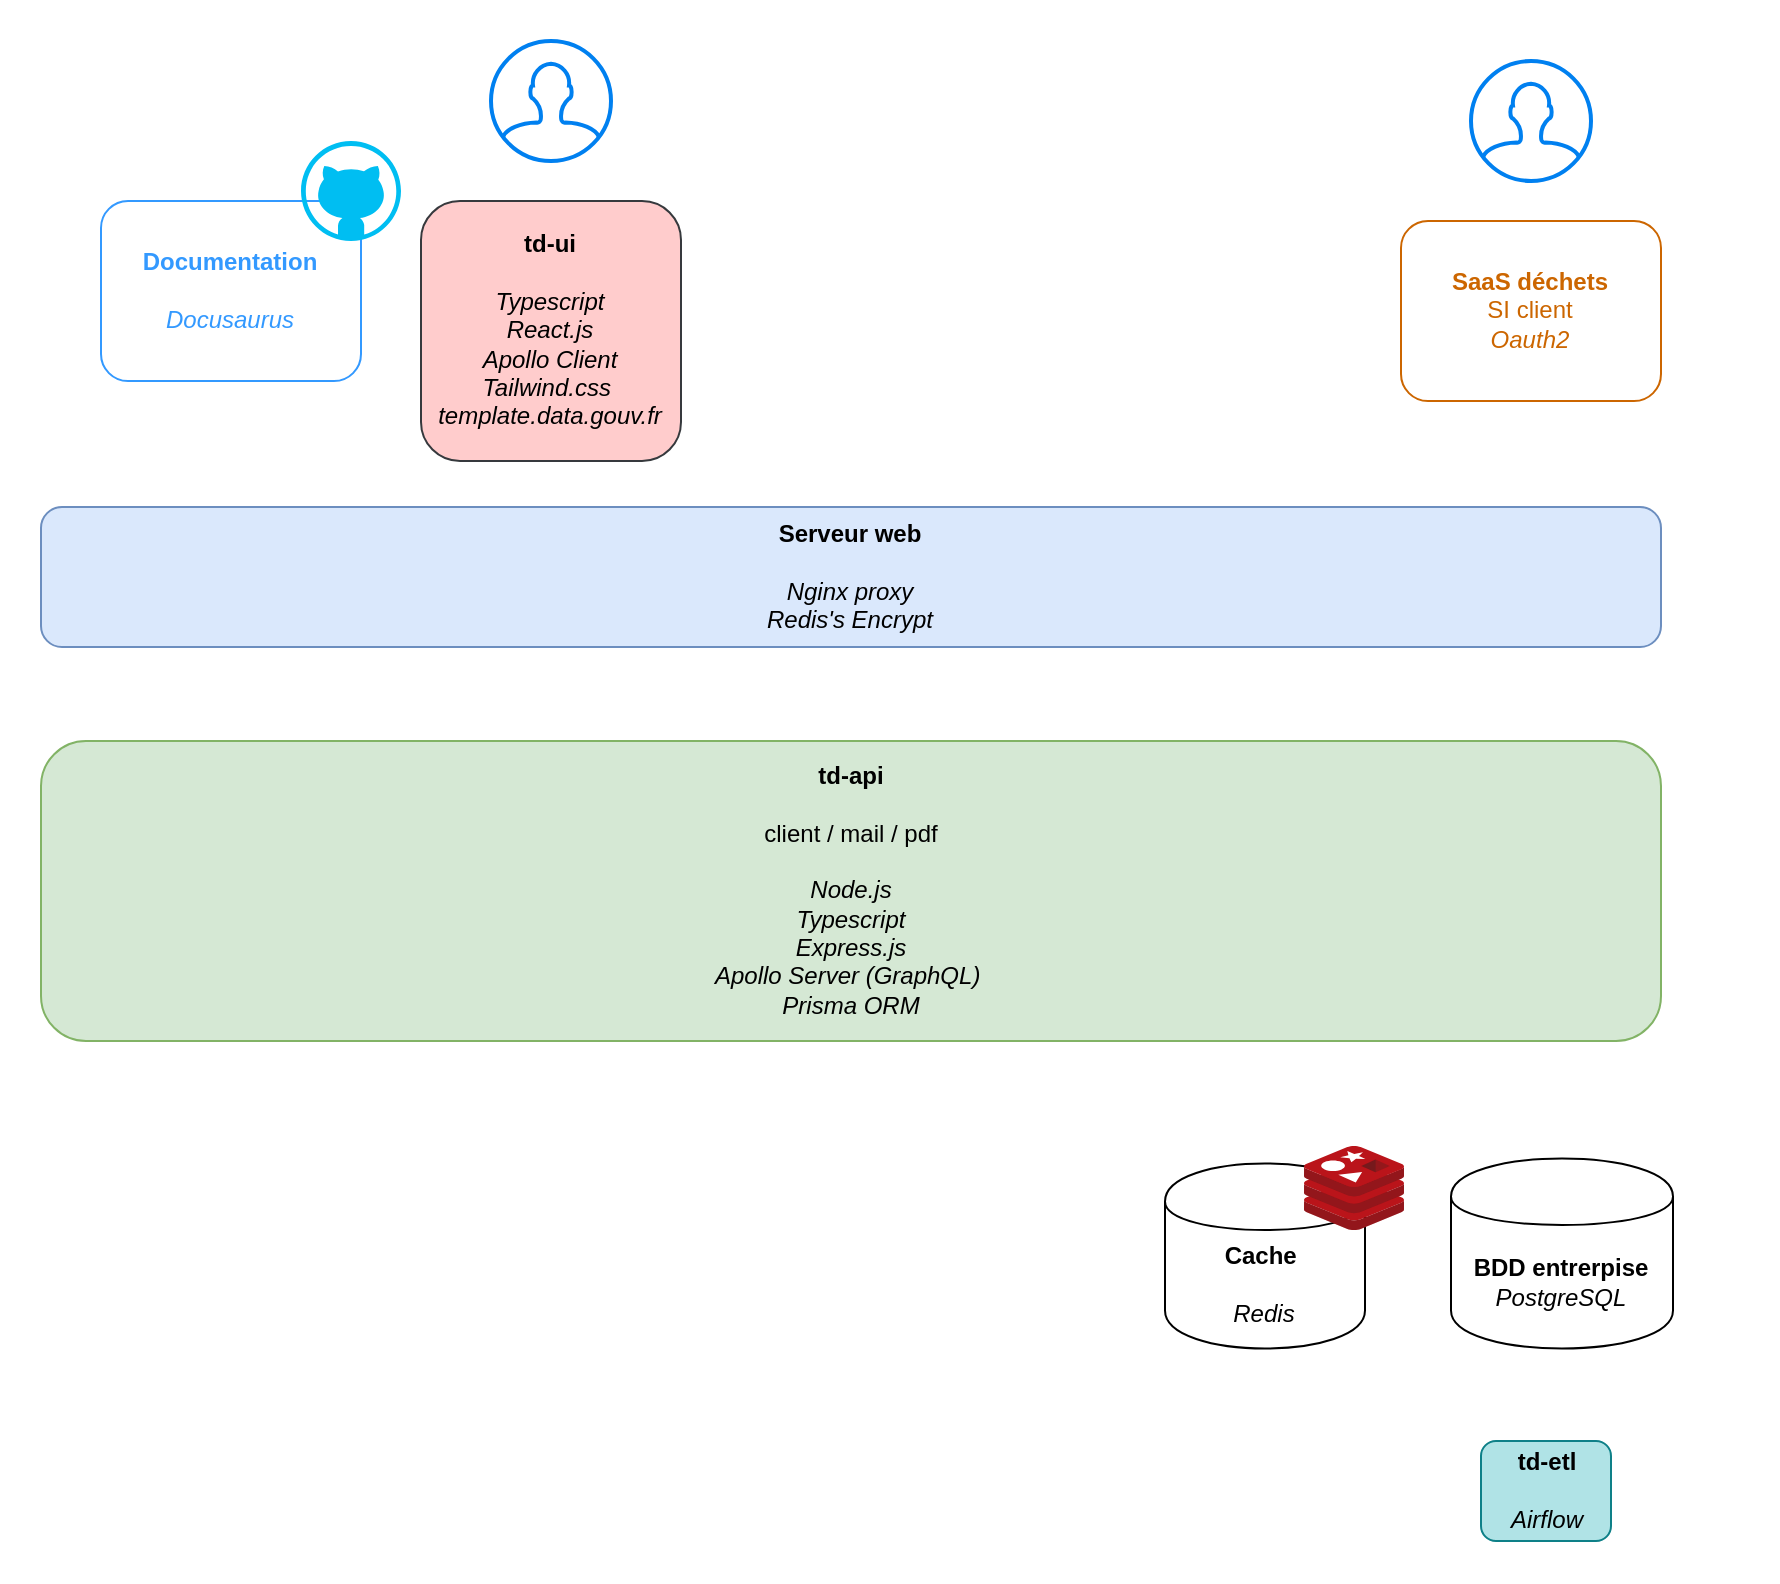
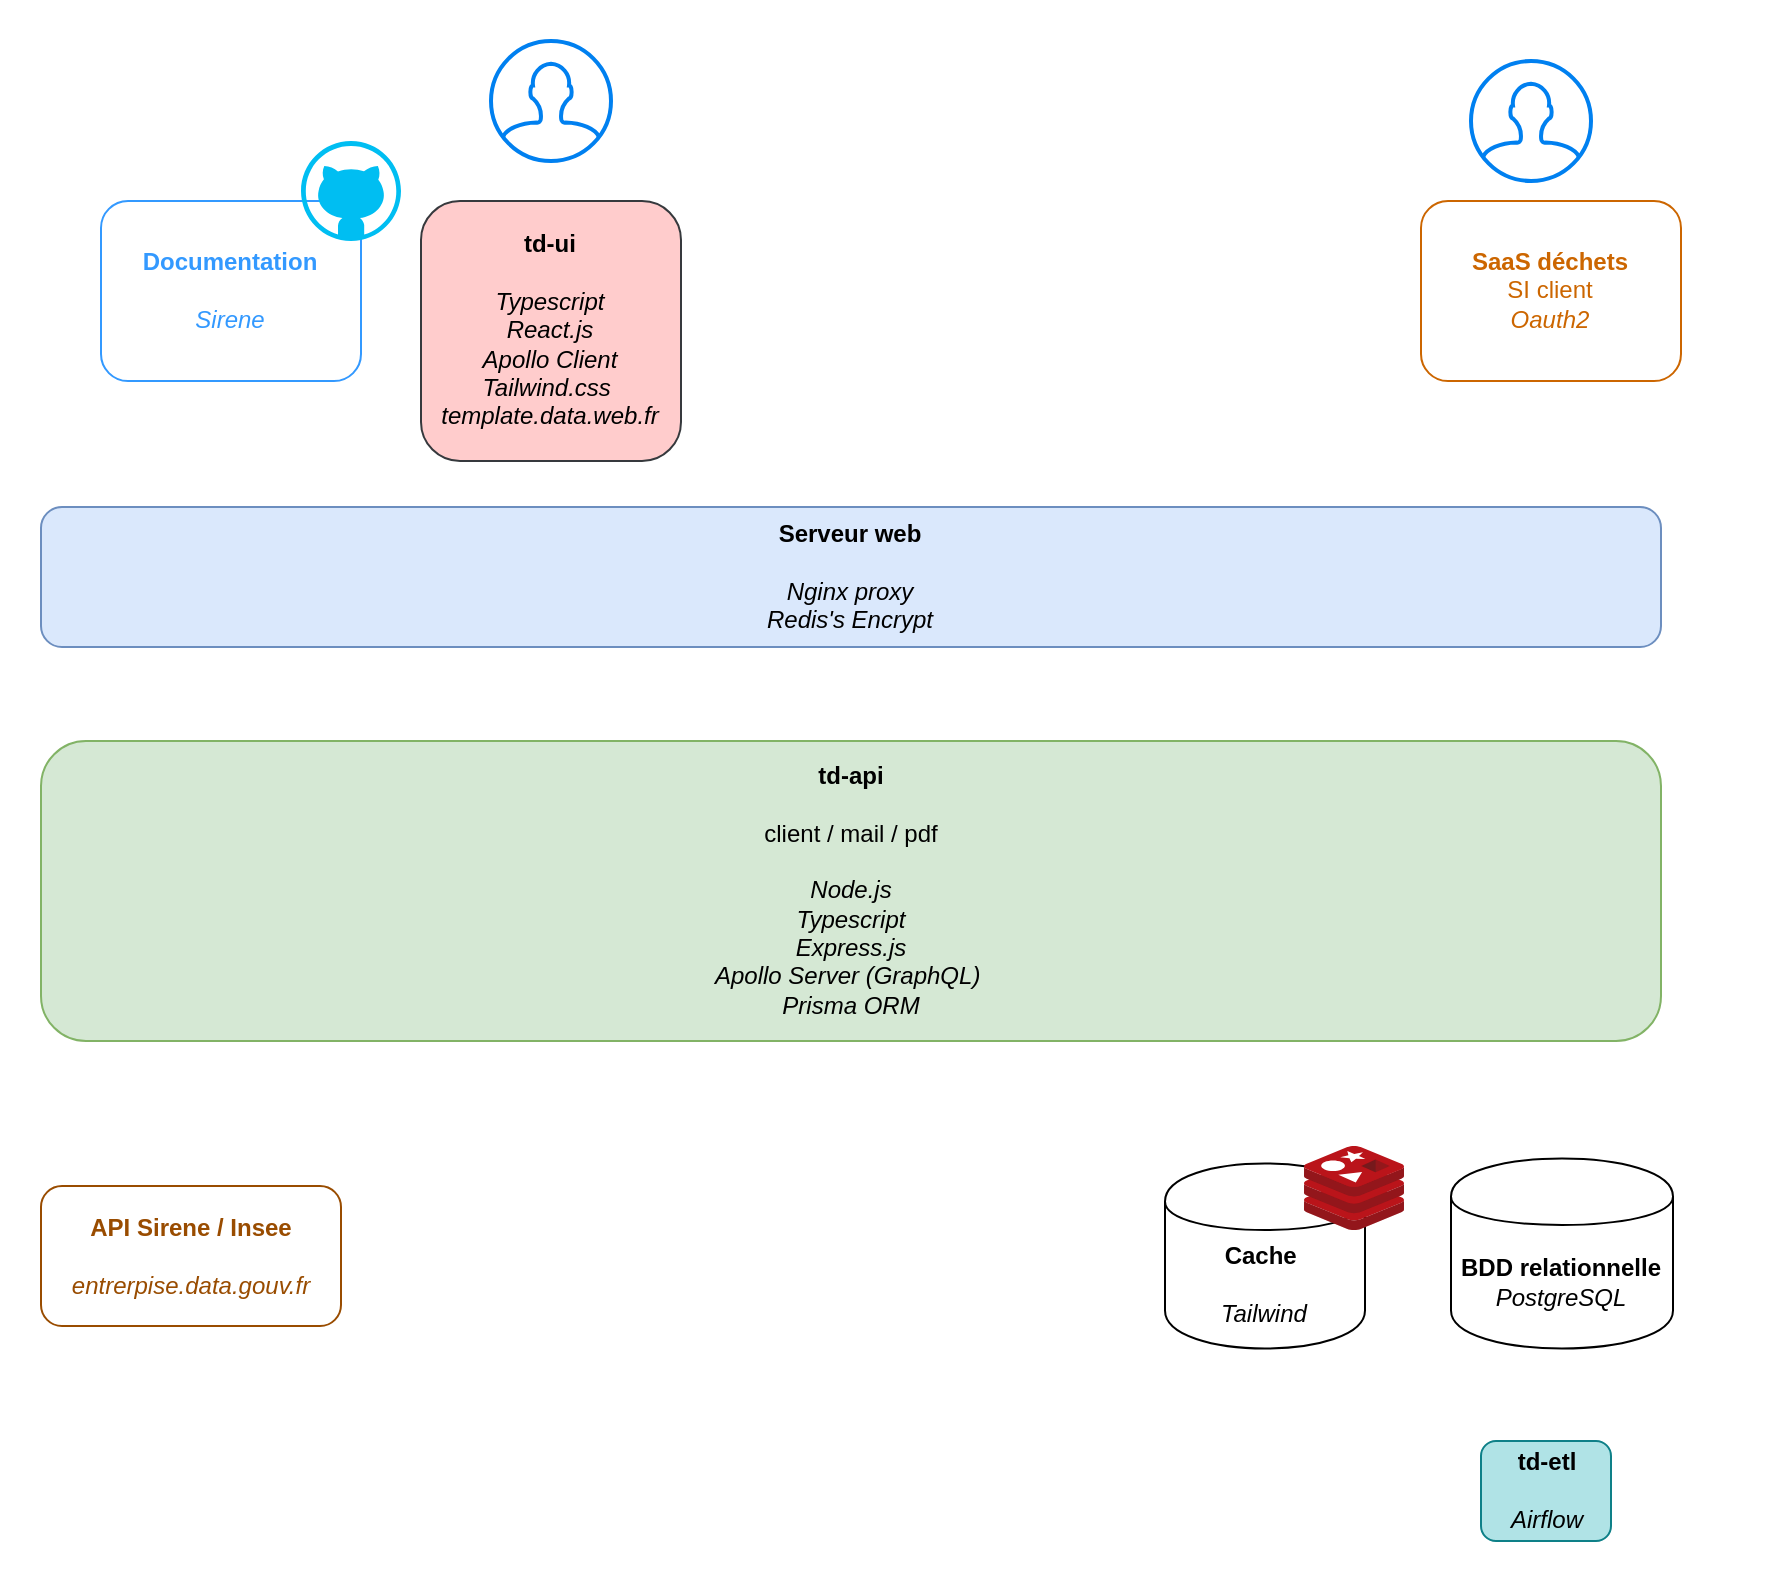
(231, 291) -> (231, 291)
(1531, 311) -> (1551, 291)
(551, 331) -> (551, 331)
none -> (191, 1256)
(1562, 1283) -> (1562, 1283)
(1265, 1285) -> (1265, 1285)
